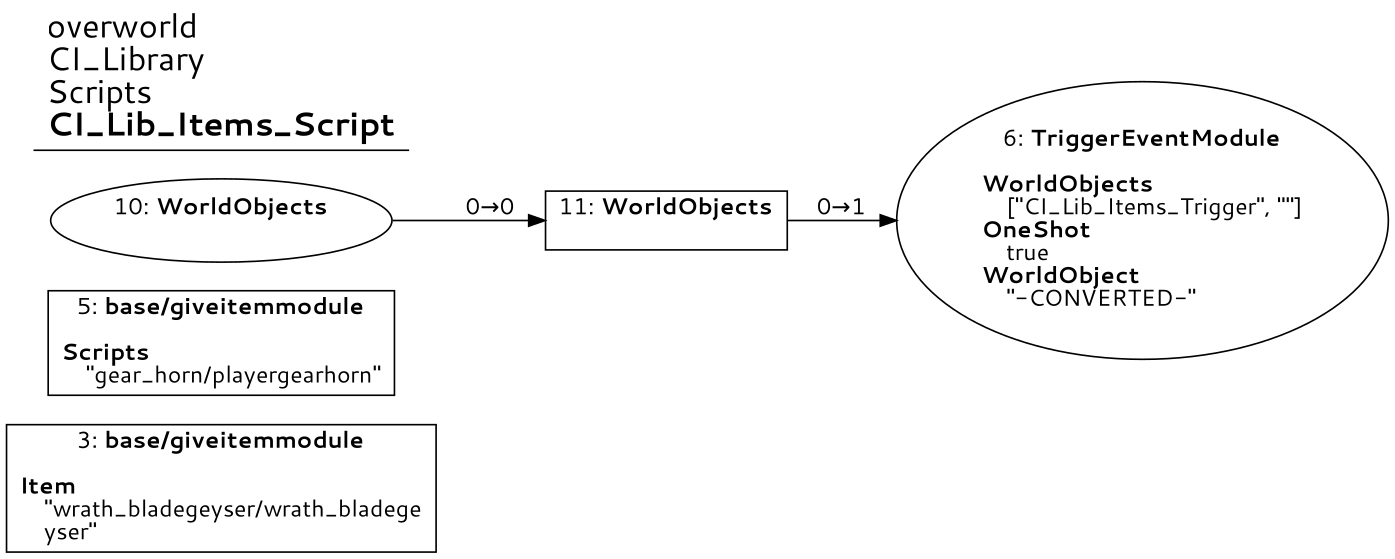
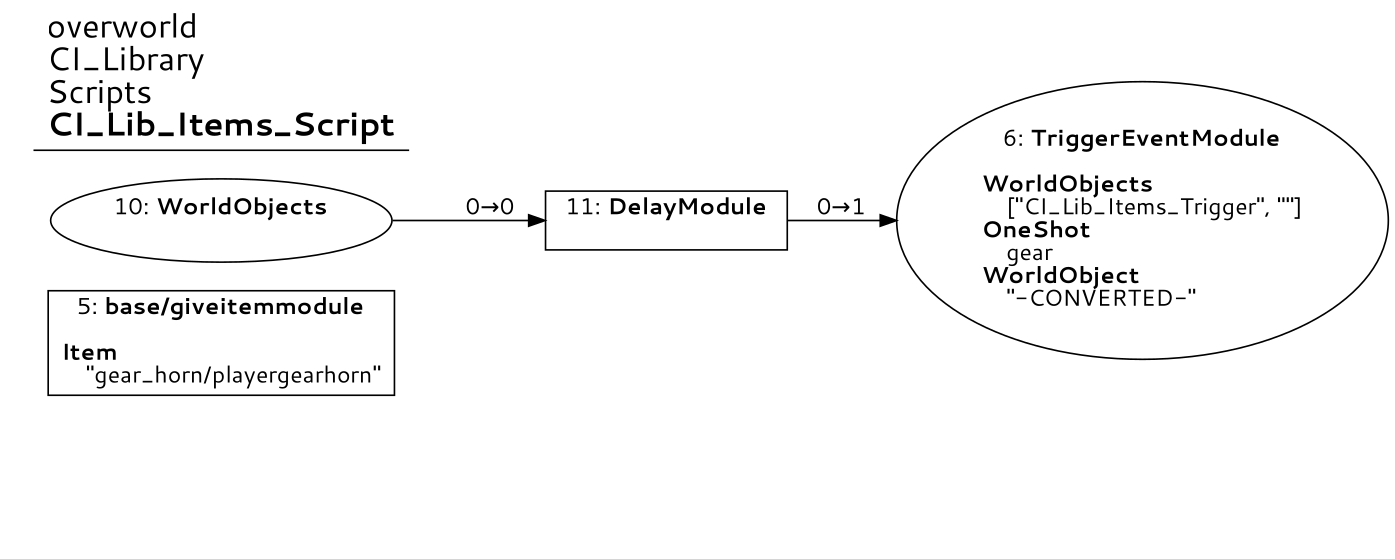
(688, 207) -> (688, 207)
(1016, 253) -> (1018, 253)
(106, 353) -> (90, 353)
(221, 488) -> none
